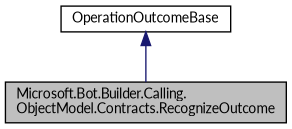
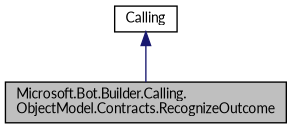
(146, 19) -> (146, 19)
